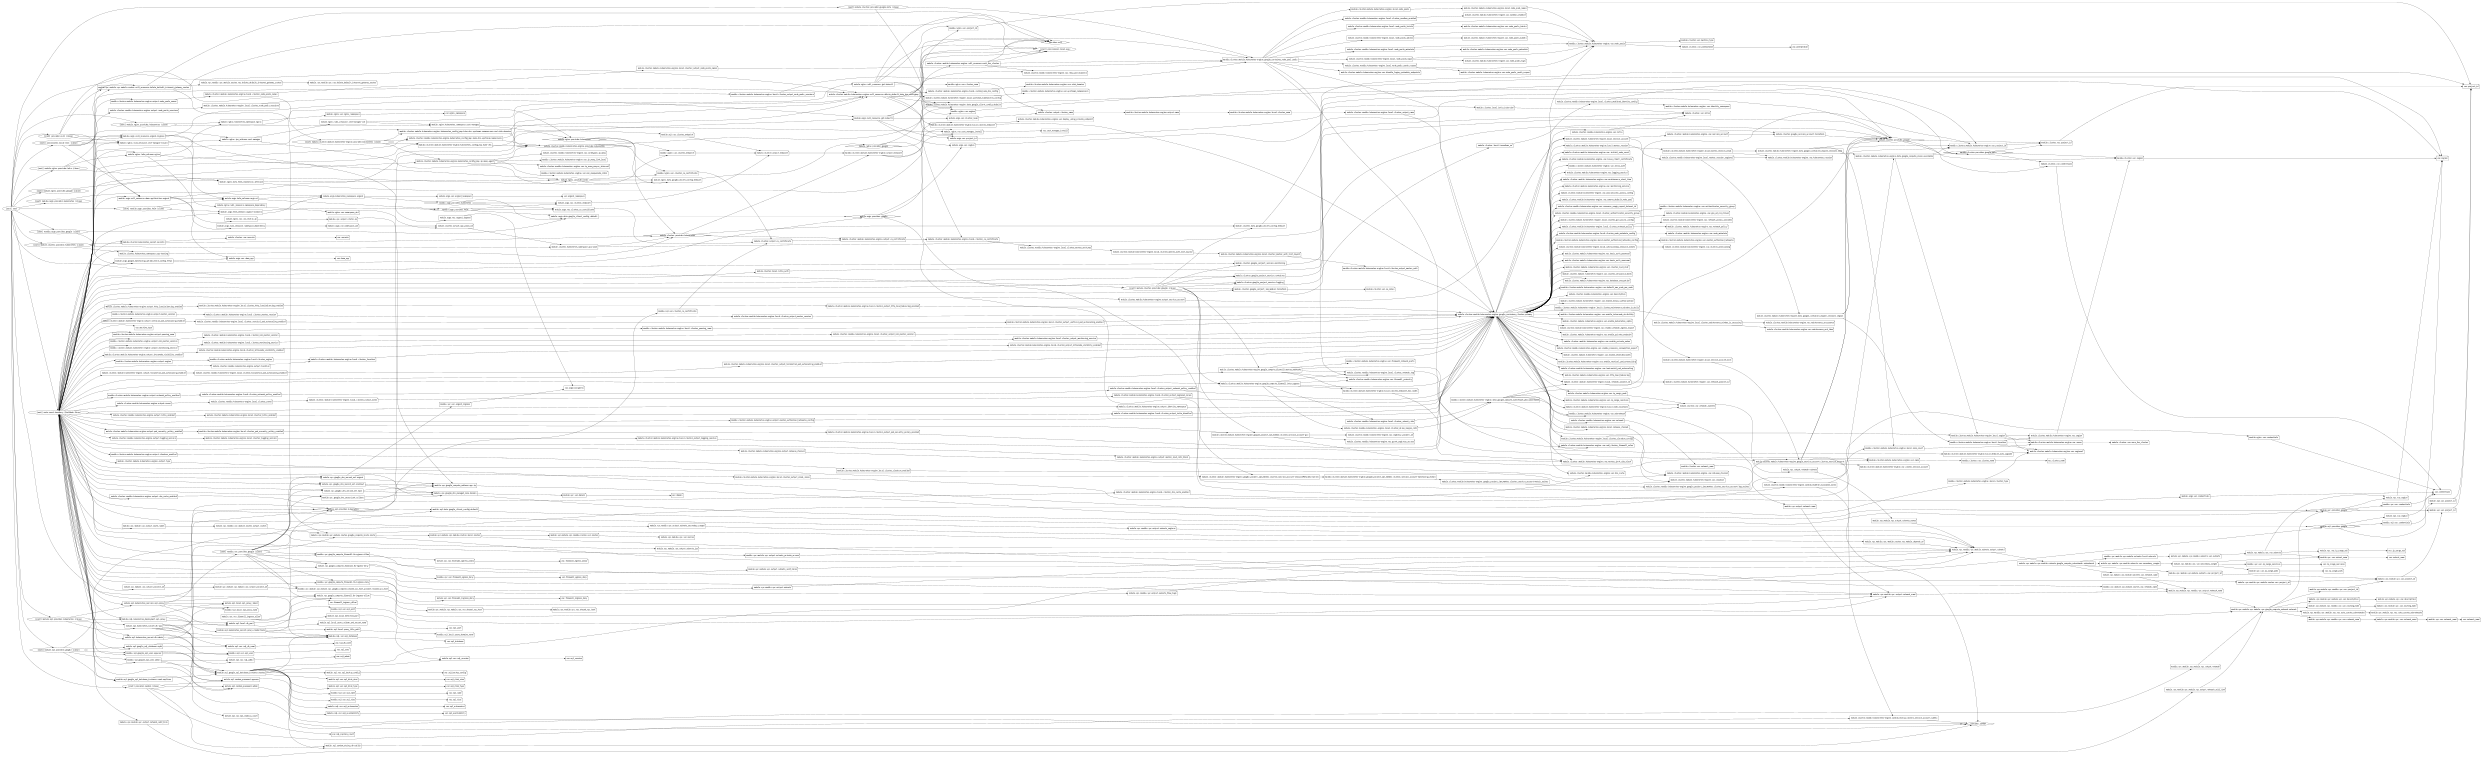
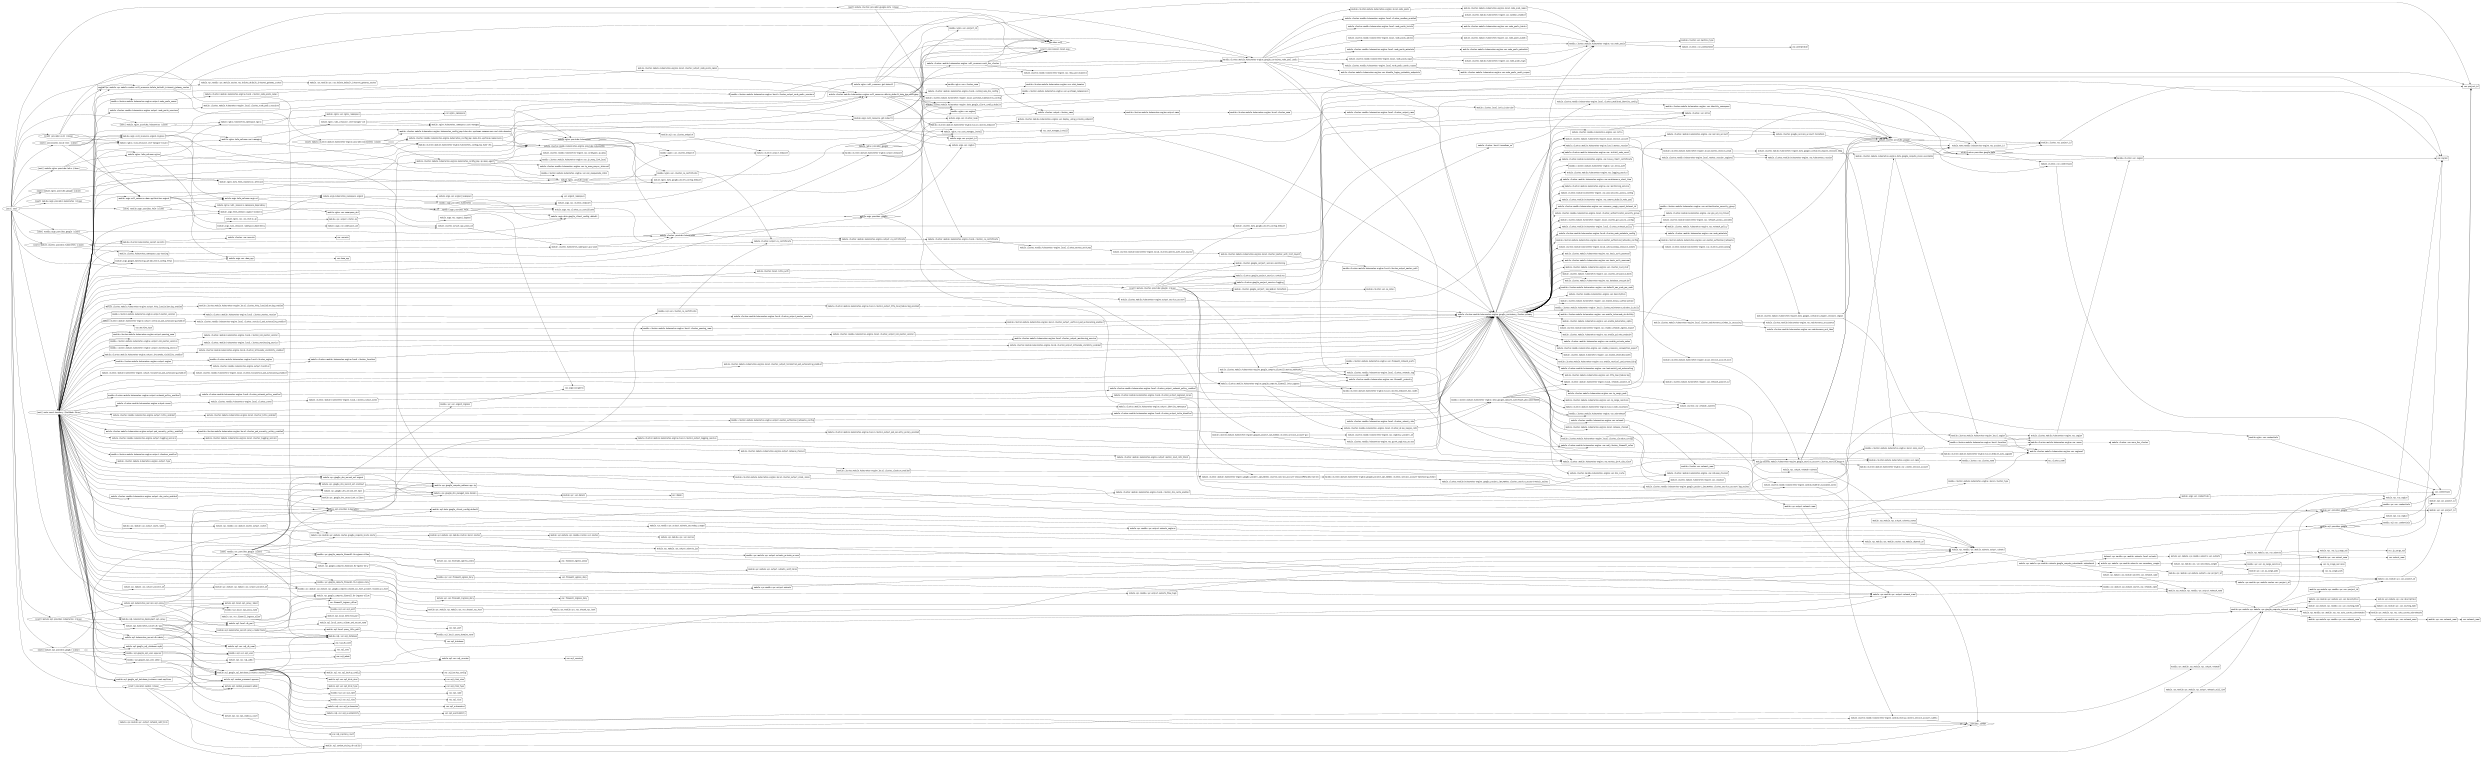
(241, 140) -> (241, 140)
(1978, 146) -> (1978, 146)
(1978, 152) -> (1978, 152)
(2130, 556) -> (2130, 556)
